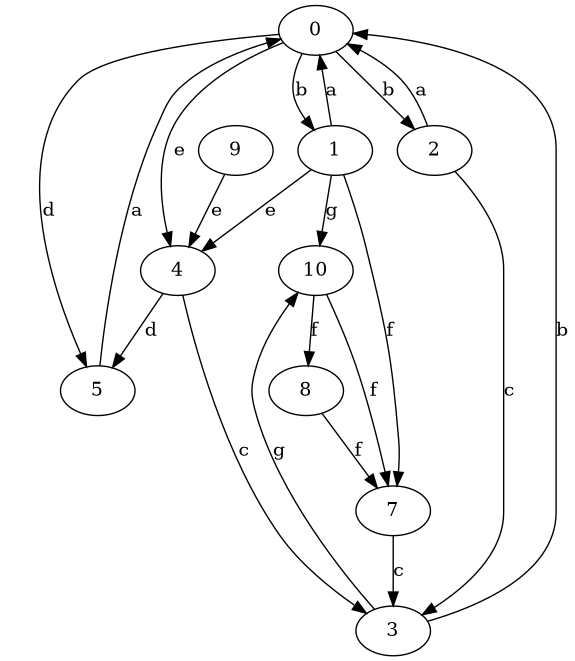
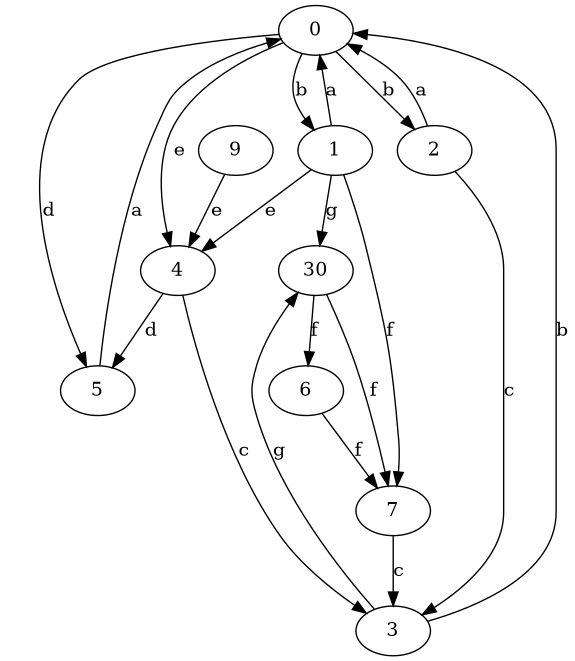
(316, 271) -> (316, 271)
(306, 391) -> (306, 391)
